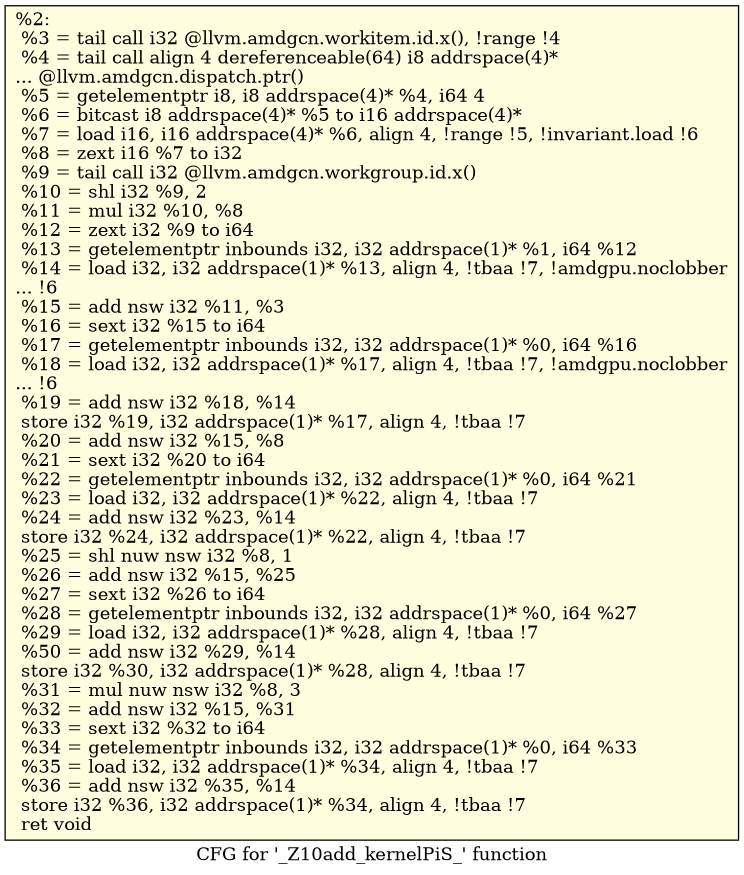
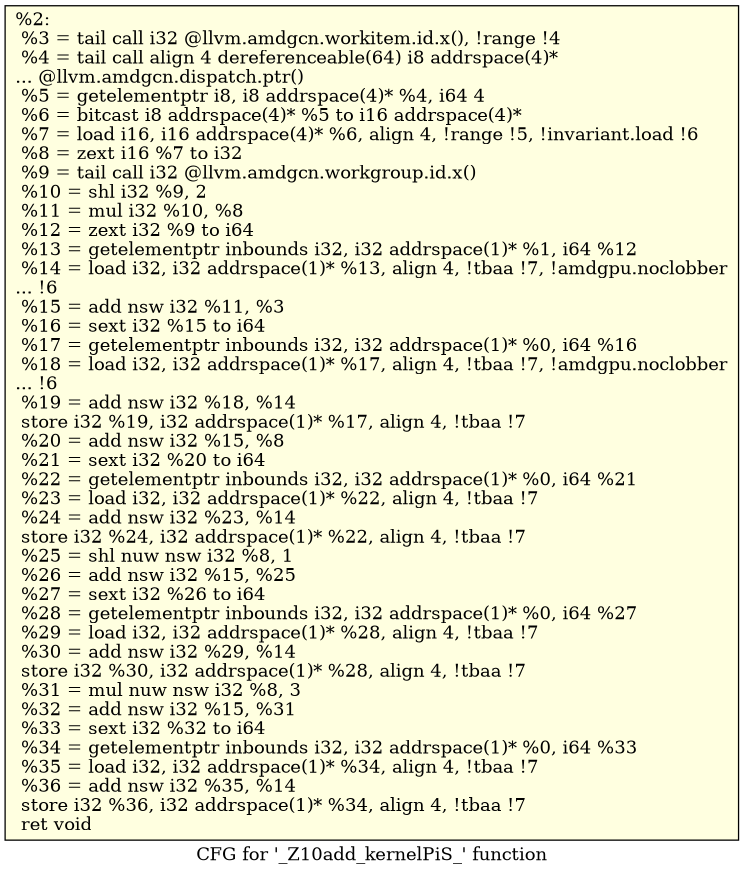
(156, 652) -> (156, 652)
